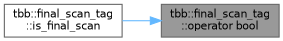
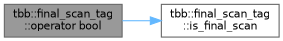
(136, 21) -> (136, 21)
